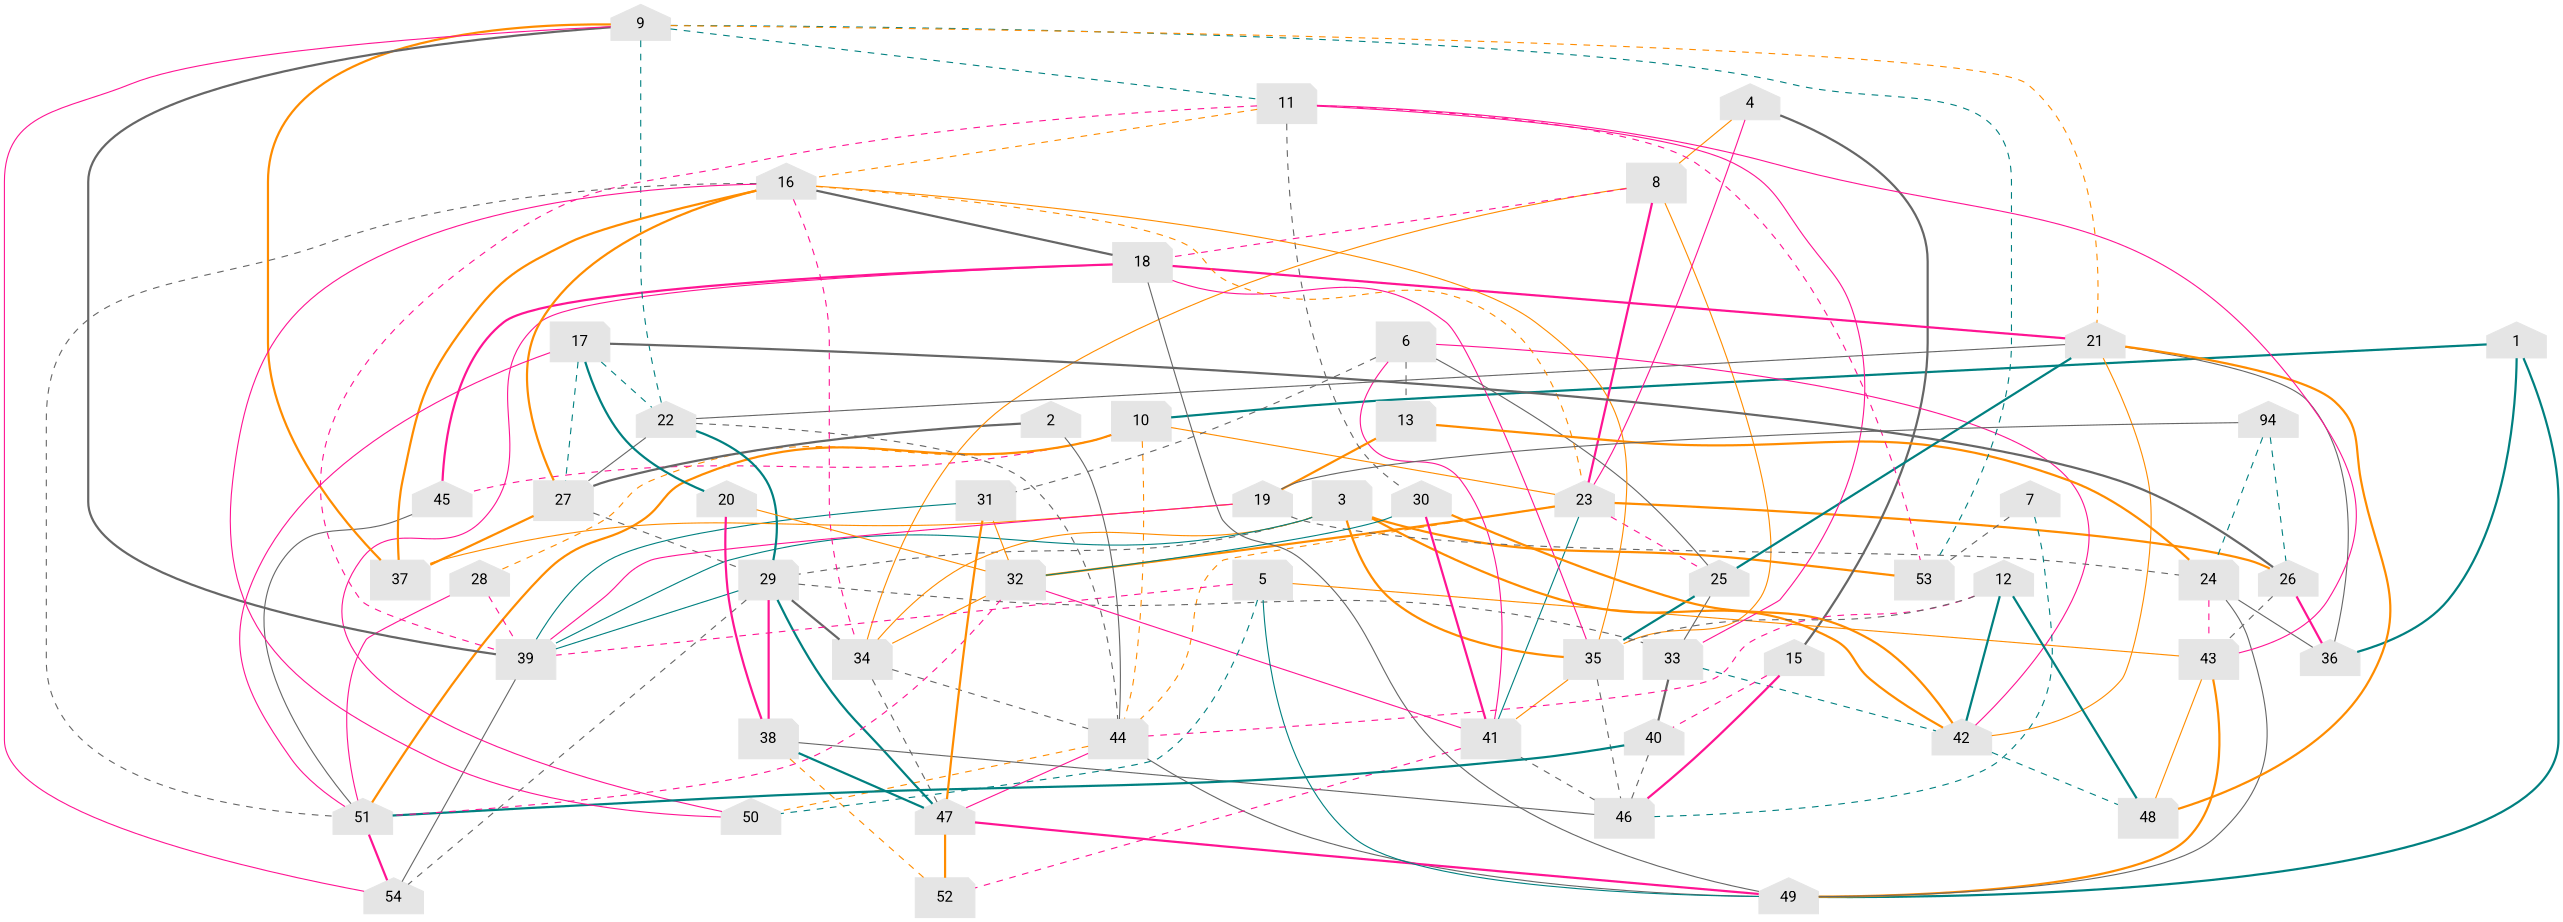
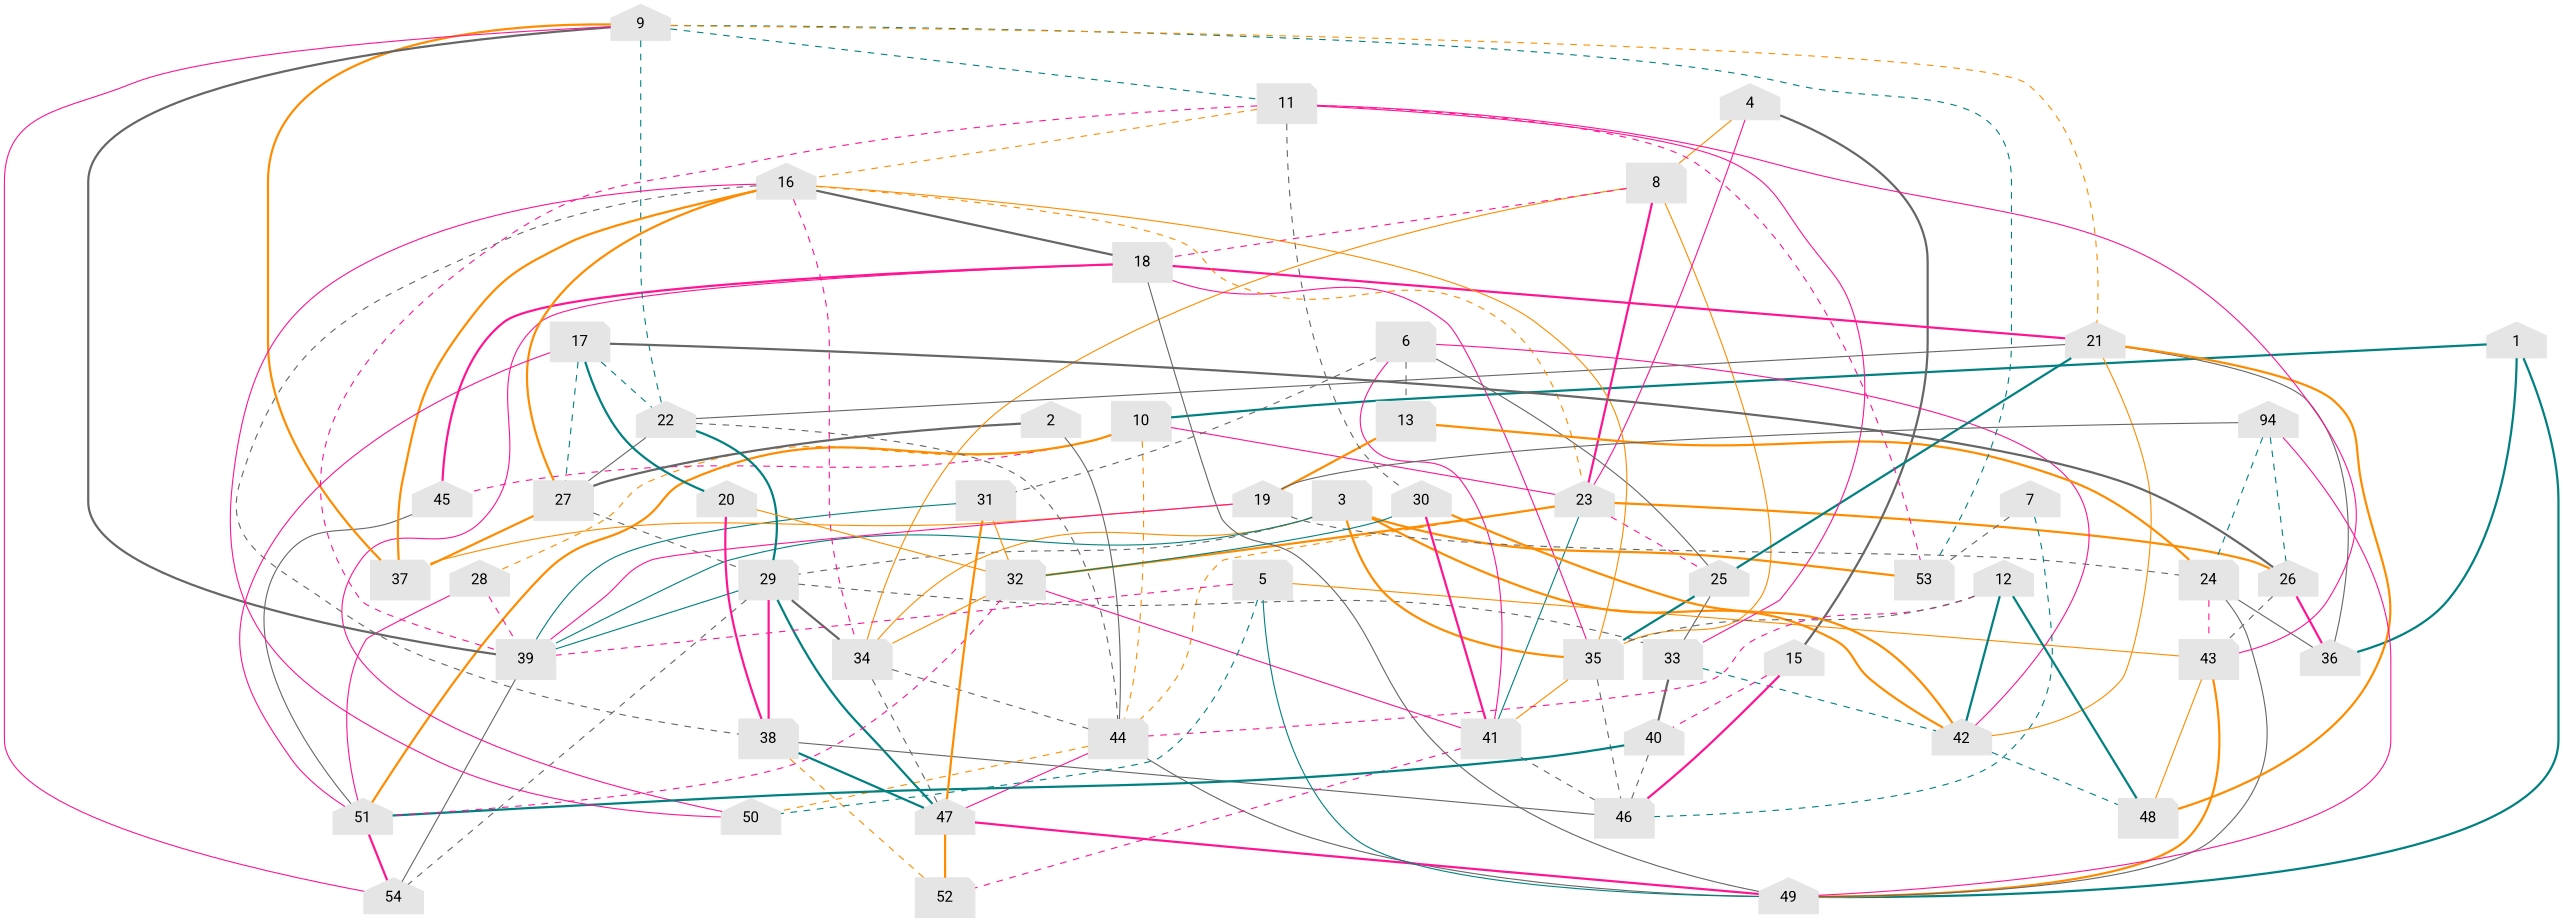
(81, 328) -> (246, 466)
(1353, 459) -> (1353, 459)
none -> (2286, 825)
